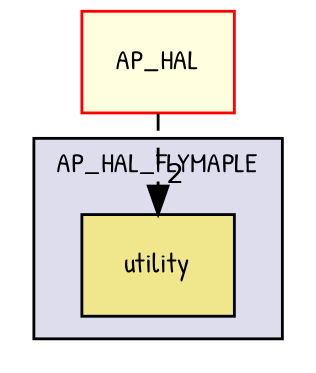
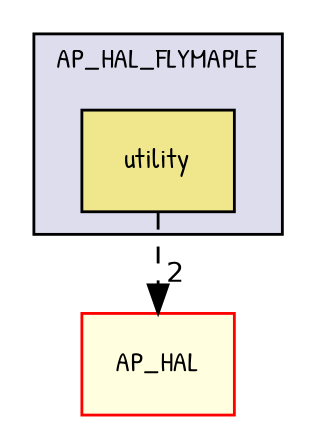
(158, 155) -> (158, 252)
